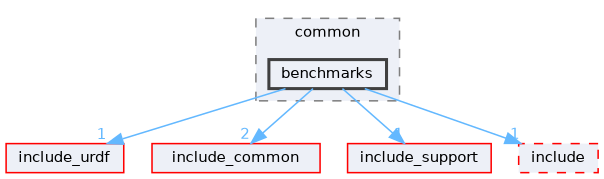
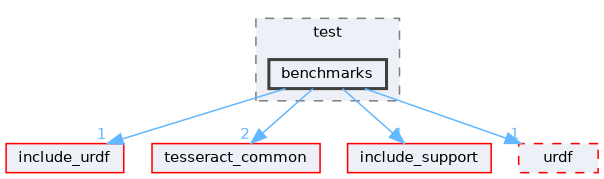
(328, 33) -> (328, 33)
(236, 158) -> (236, 158)
(558, 158) -> (558, 158)
